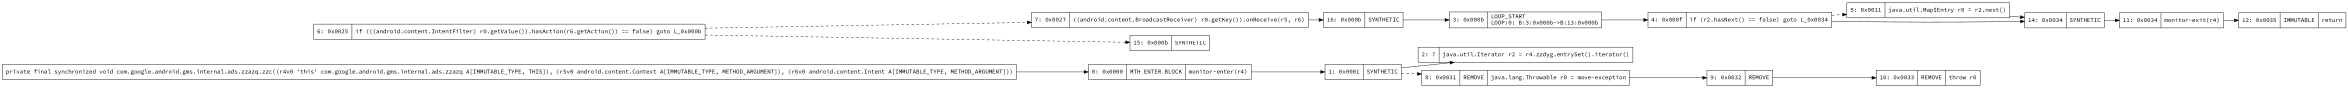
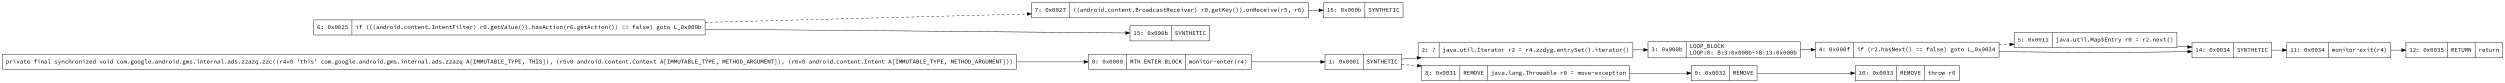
(1508, 17) -> (1707, 46)
(1424, 20) -> (1638, 50)
(2299, 20) -> (2461, 50)
(915, 39) -> (915, 31)
